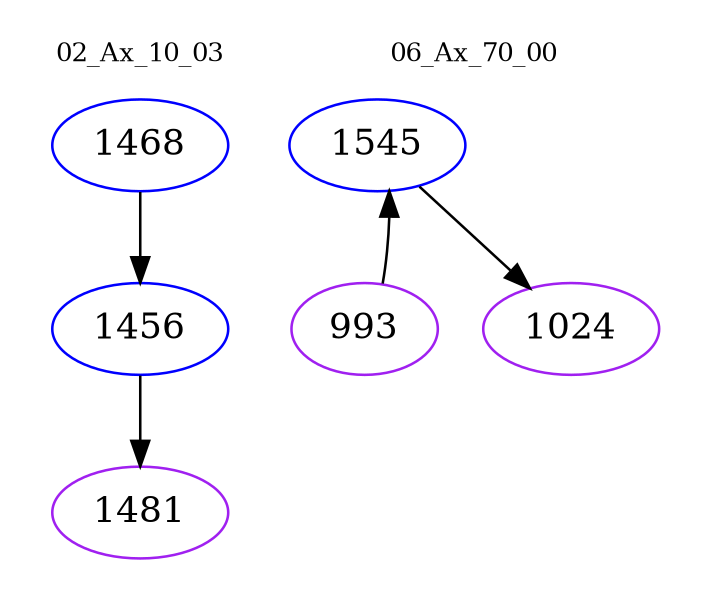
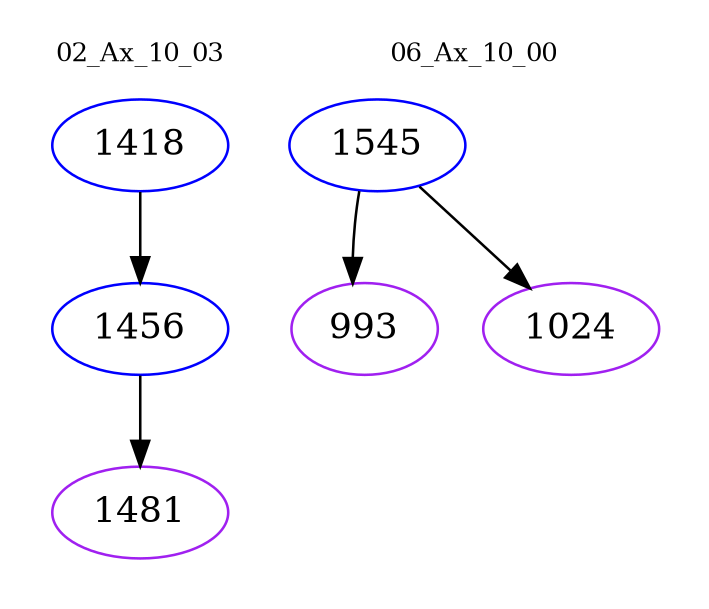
(474, 55) -> (474, 55)
(140, 145) -> (140, 145)
(387, 250) -> (355, 224)
